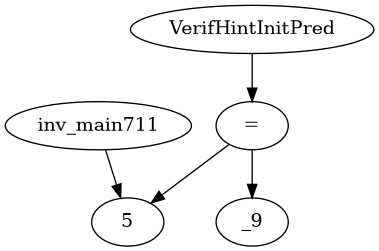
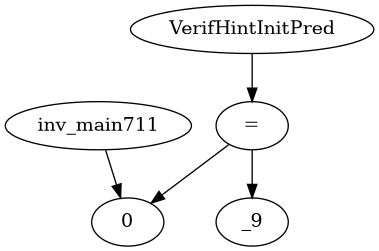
(128, 222) -> (128, 222)
